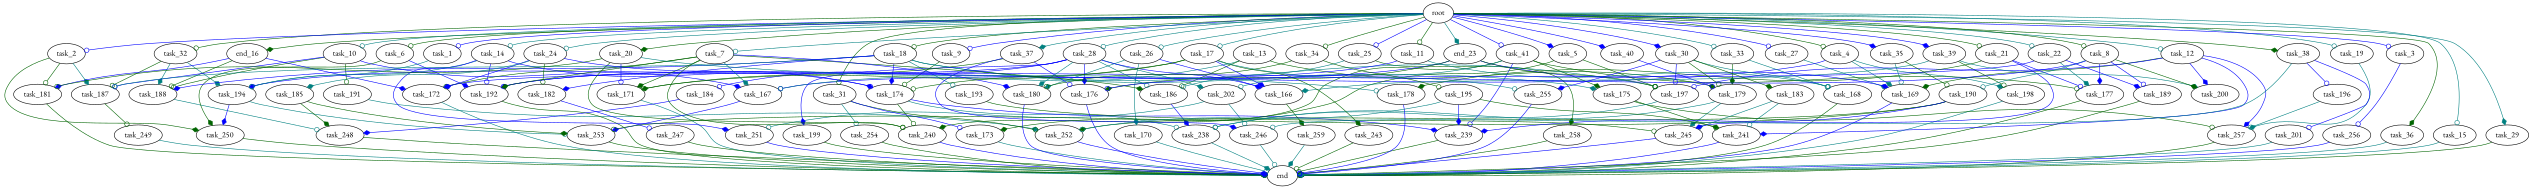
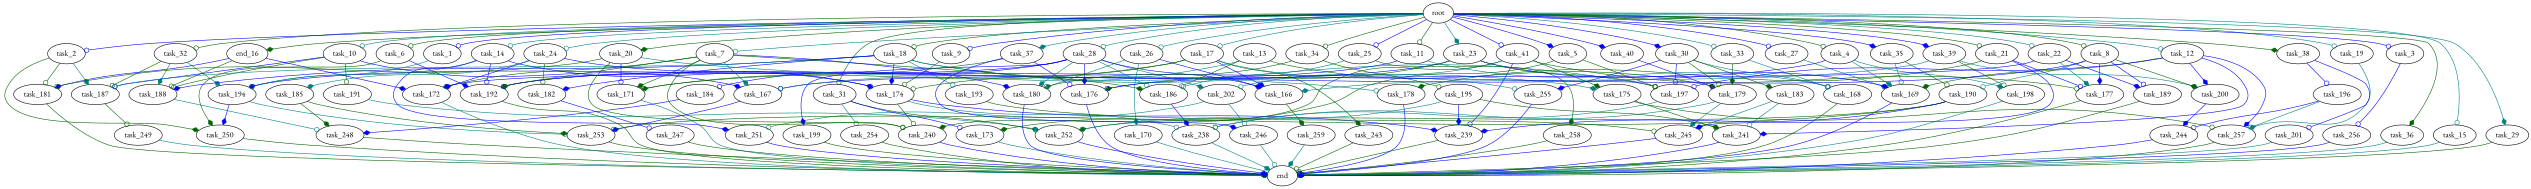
(1465, 54) -> (1465, 54)
(1973, 123) -> none
none -> (2174, 135)
